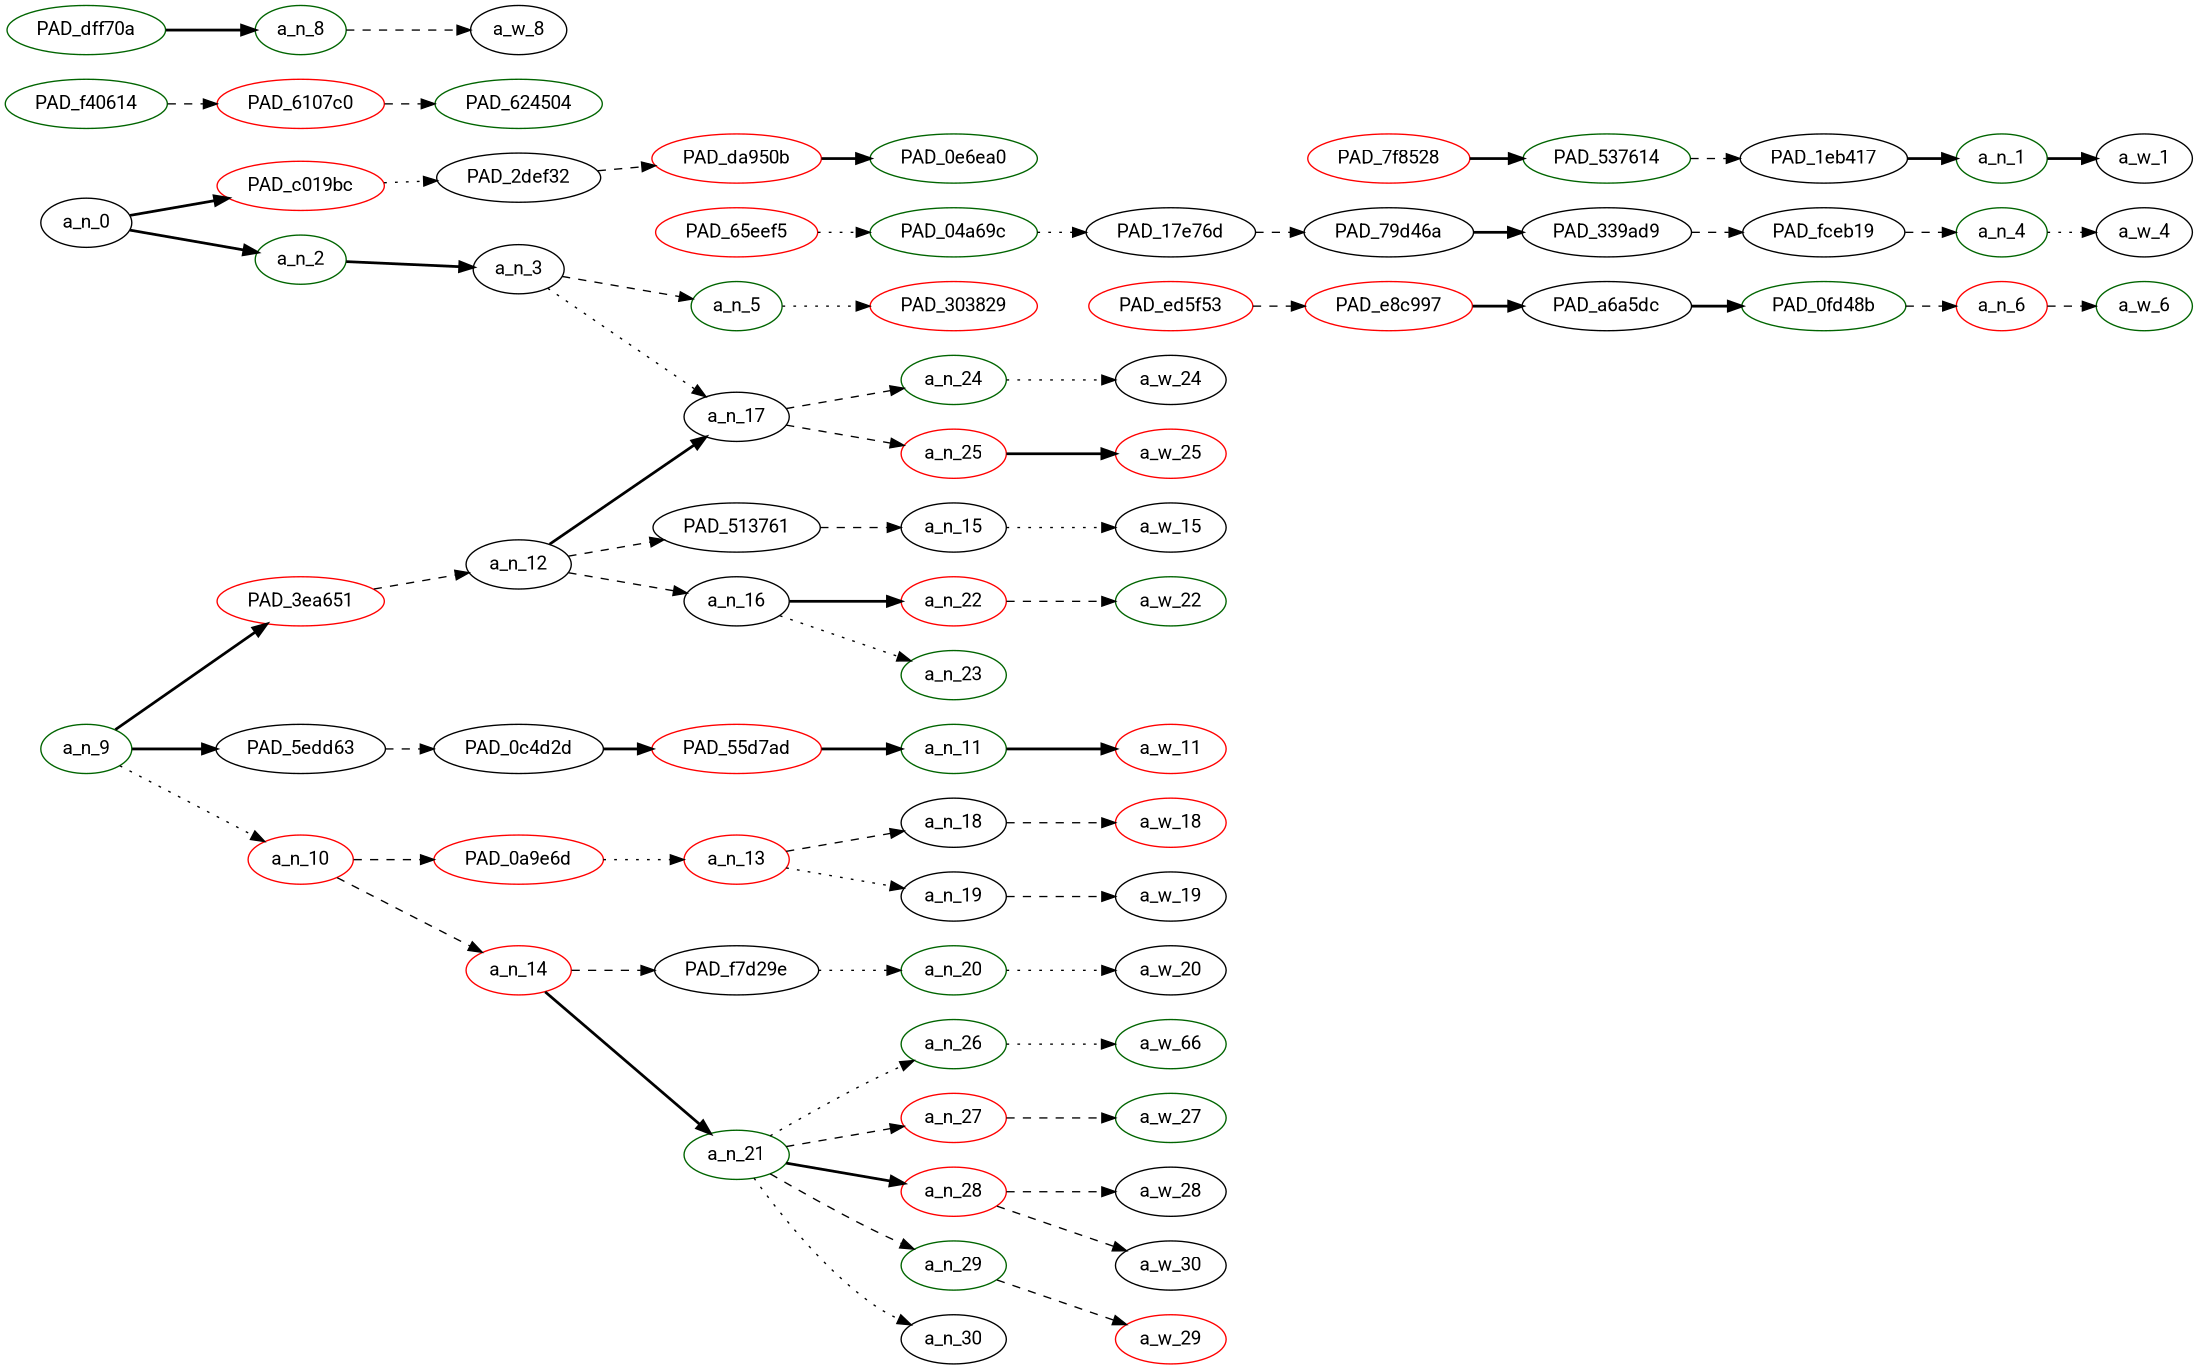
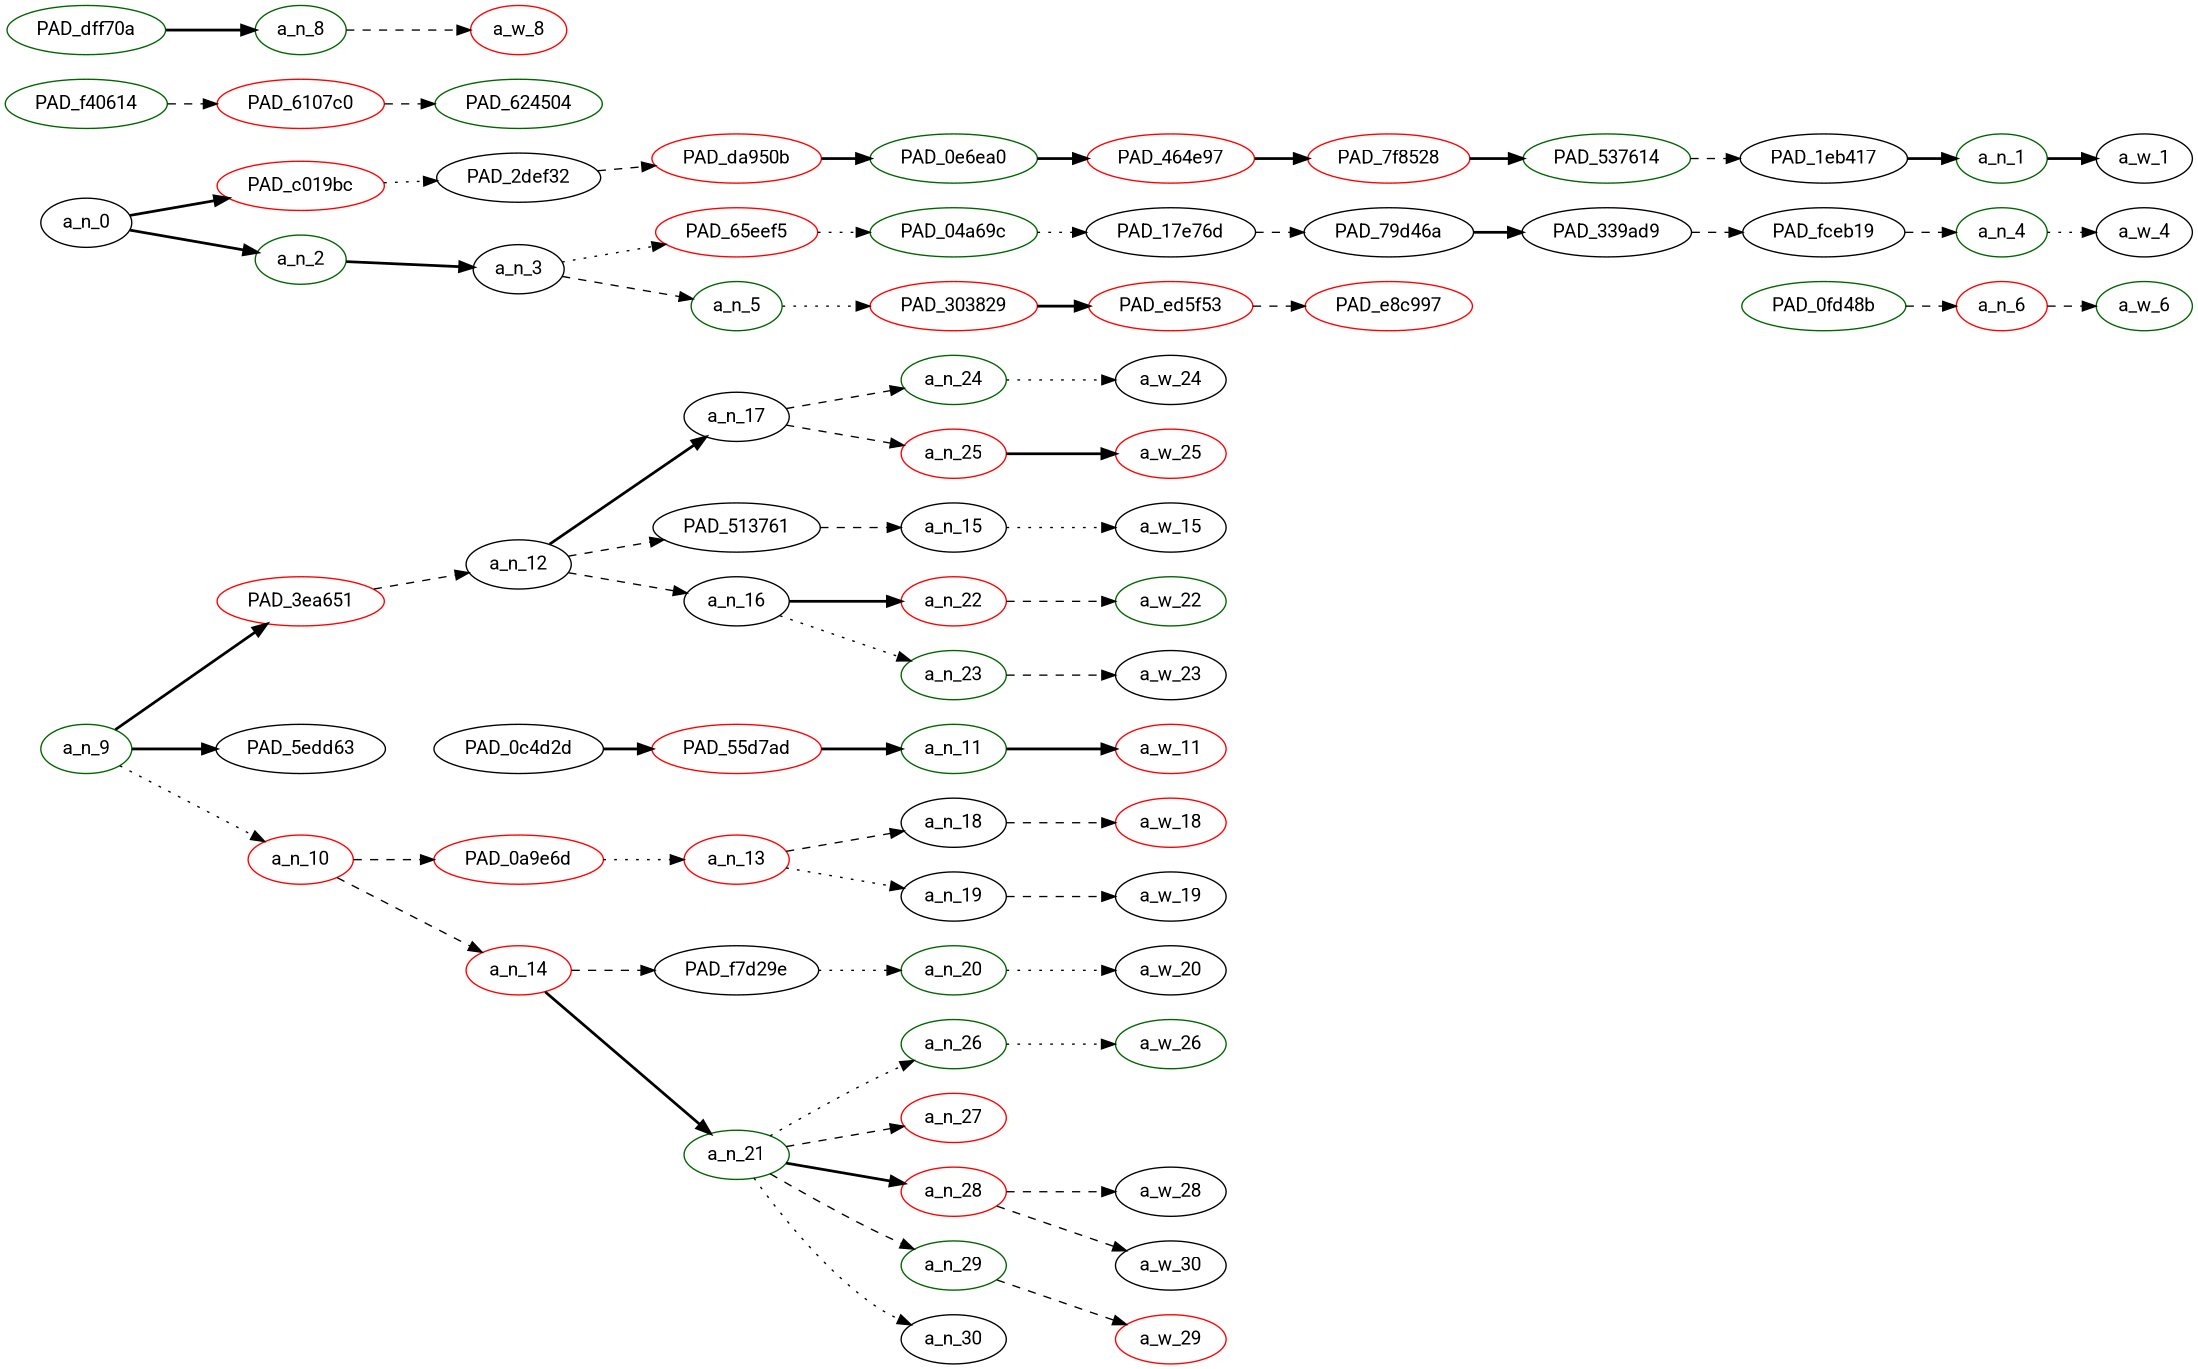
(519, 30) -> (519, 30)
none -> (1171, 159)
none -> (1056, 306)
(1607, 306) -> none
(621, 339) -> (607, 254)
none -> (1171, 675)
(403, 749) -> none
(1171, 1044) -> (1171, 1044)
(1171, 1118) -> none
